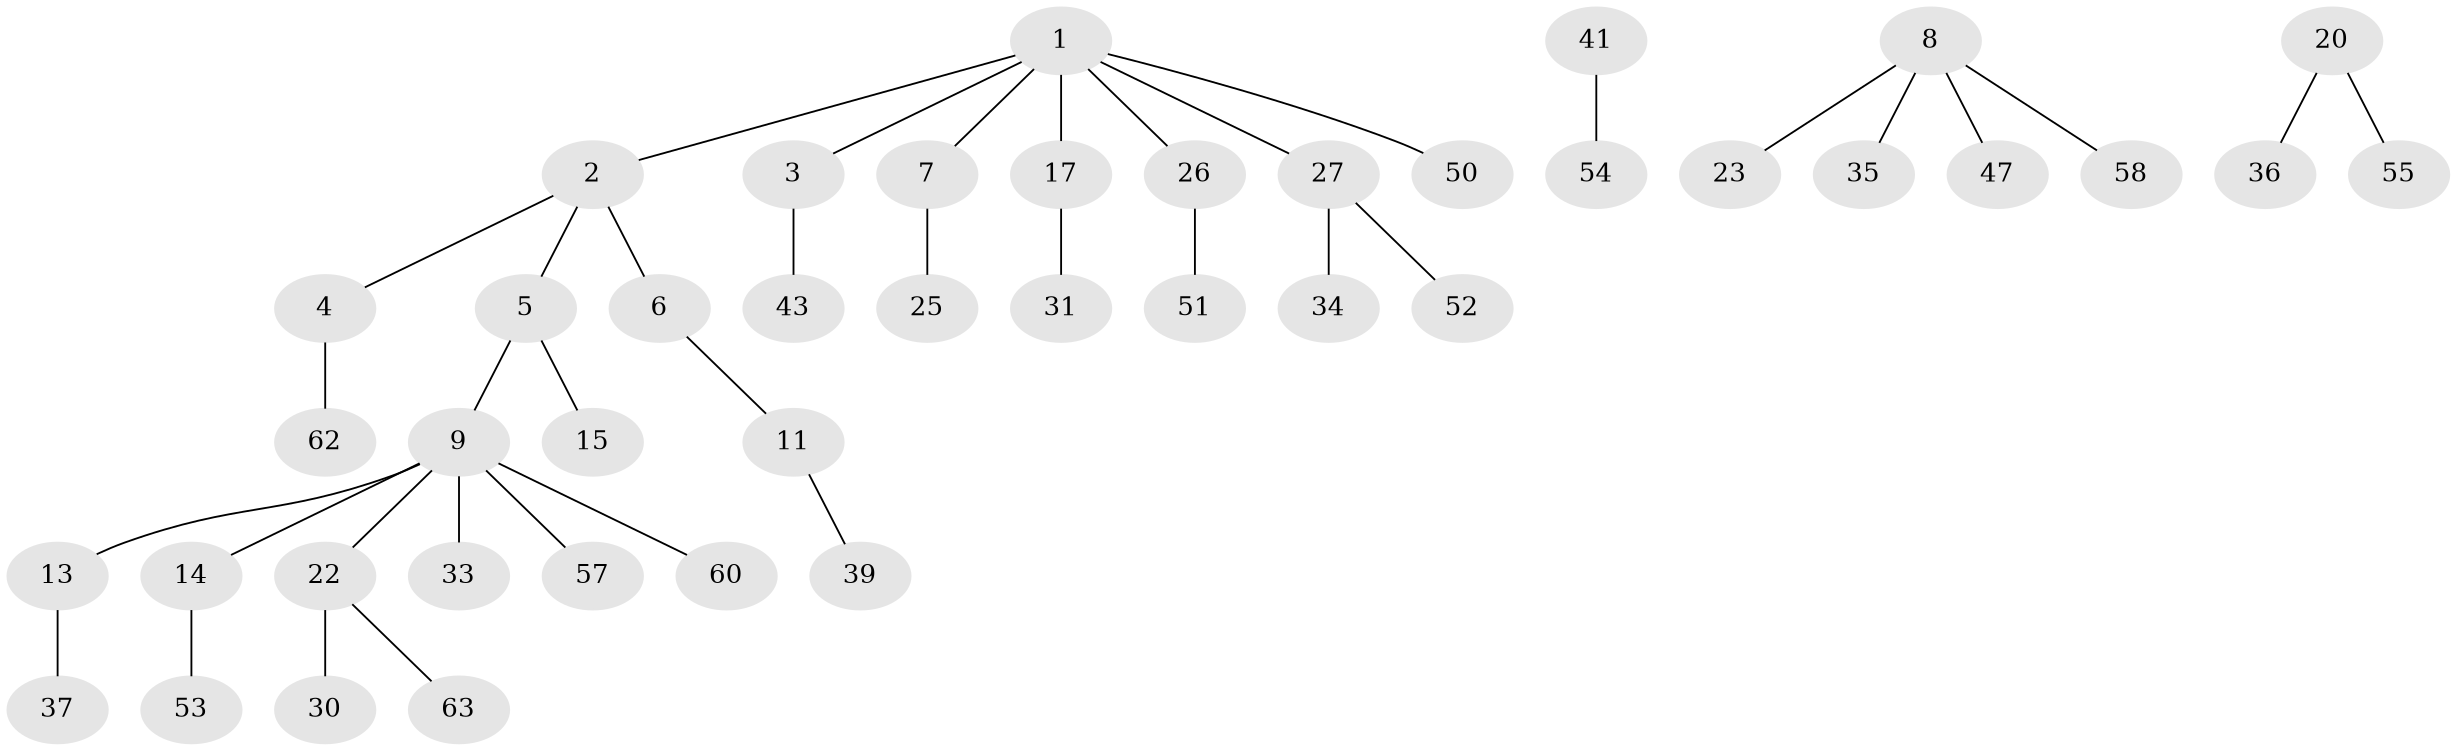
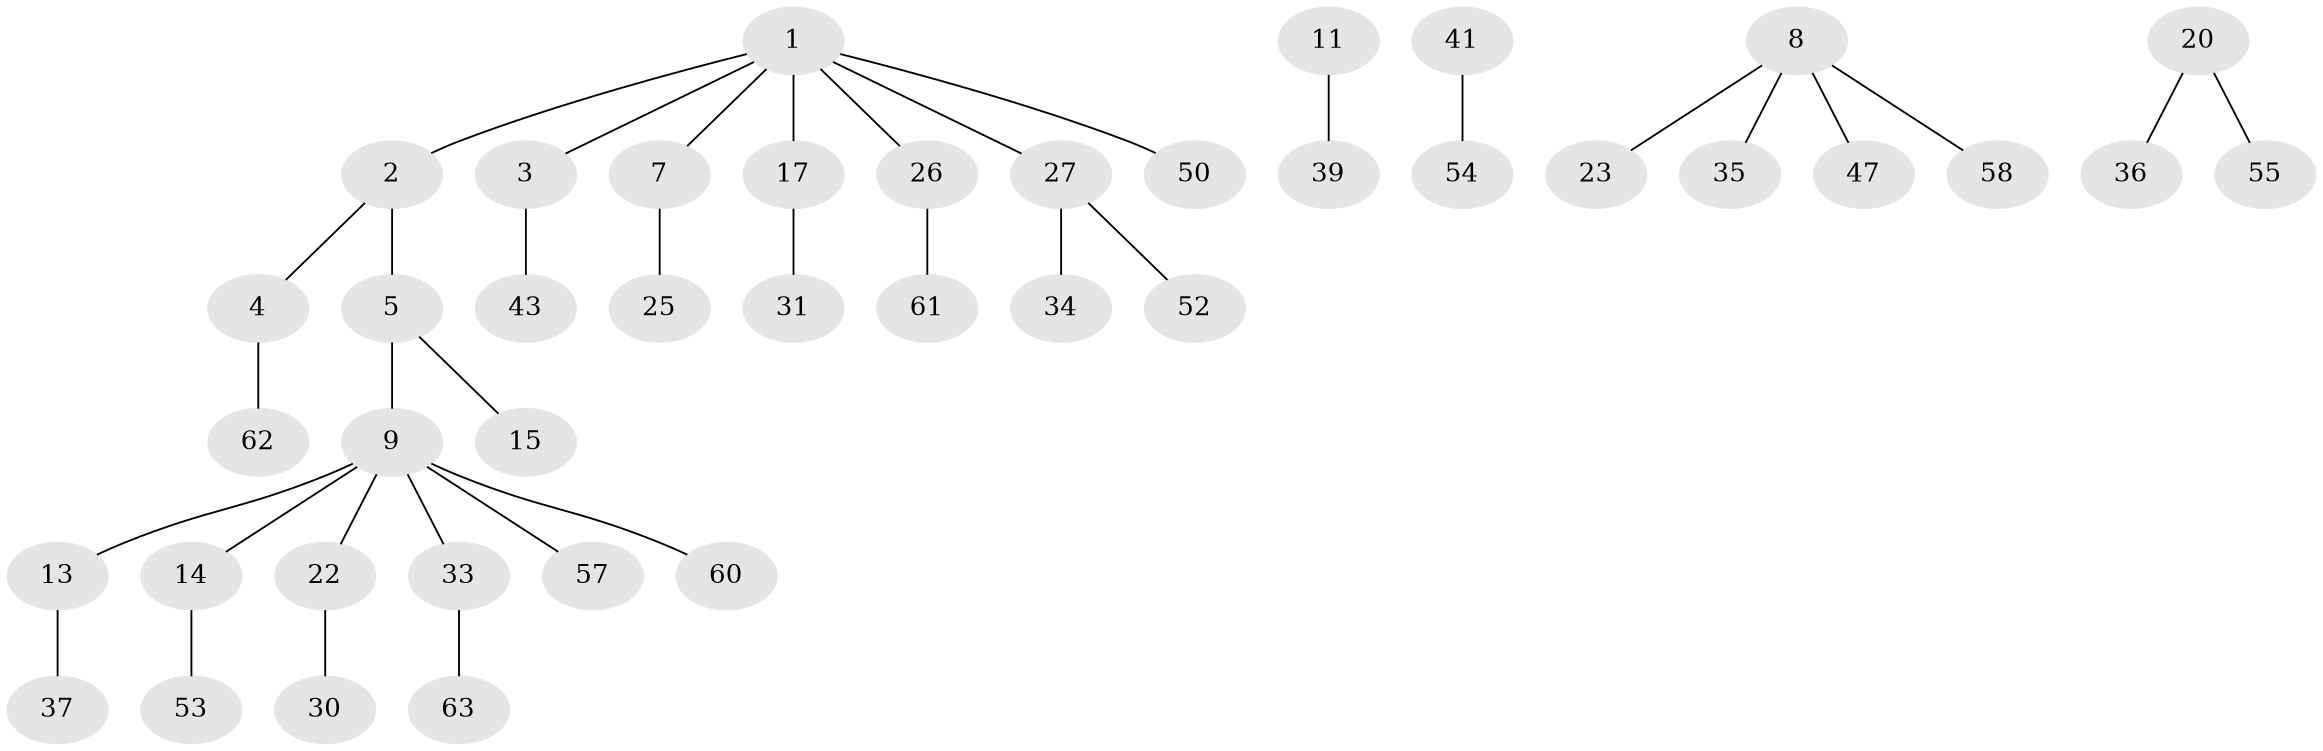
(660, 308) -> none
(1195, 308) -> (927, 308)
(392, 643) -> (459, 643)
